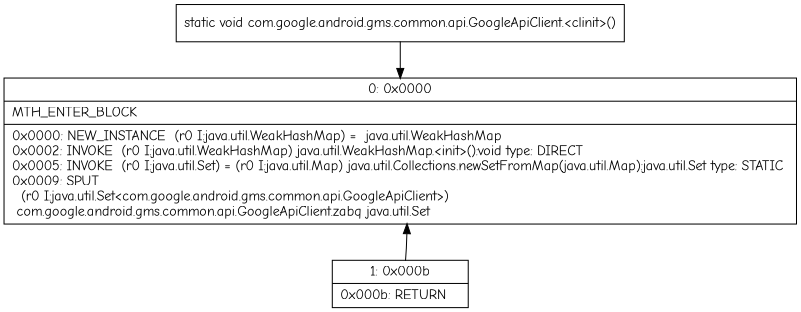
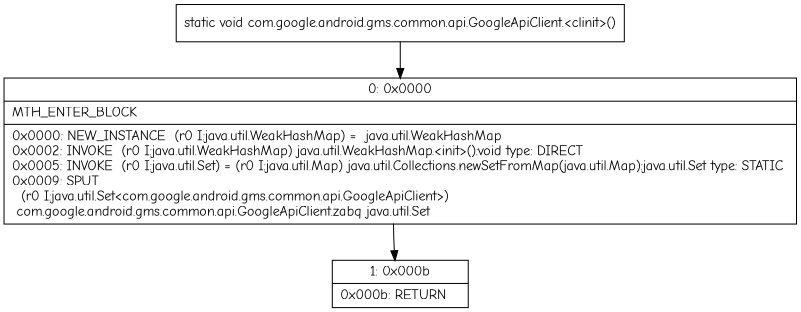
(406, 247) -> (394, 237)
